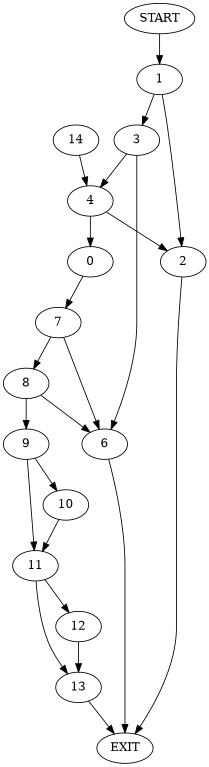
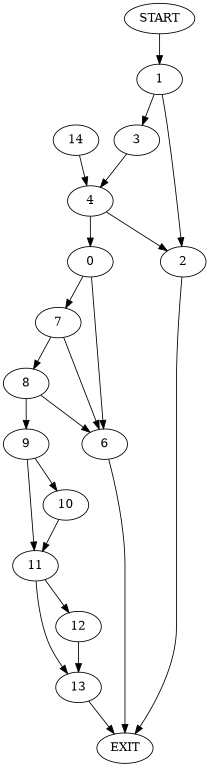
(137, 290) -> (97, 349)
